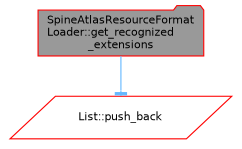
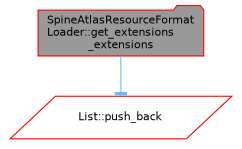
(121, 33) -> (121, 33)
